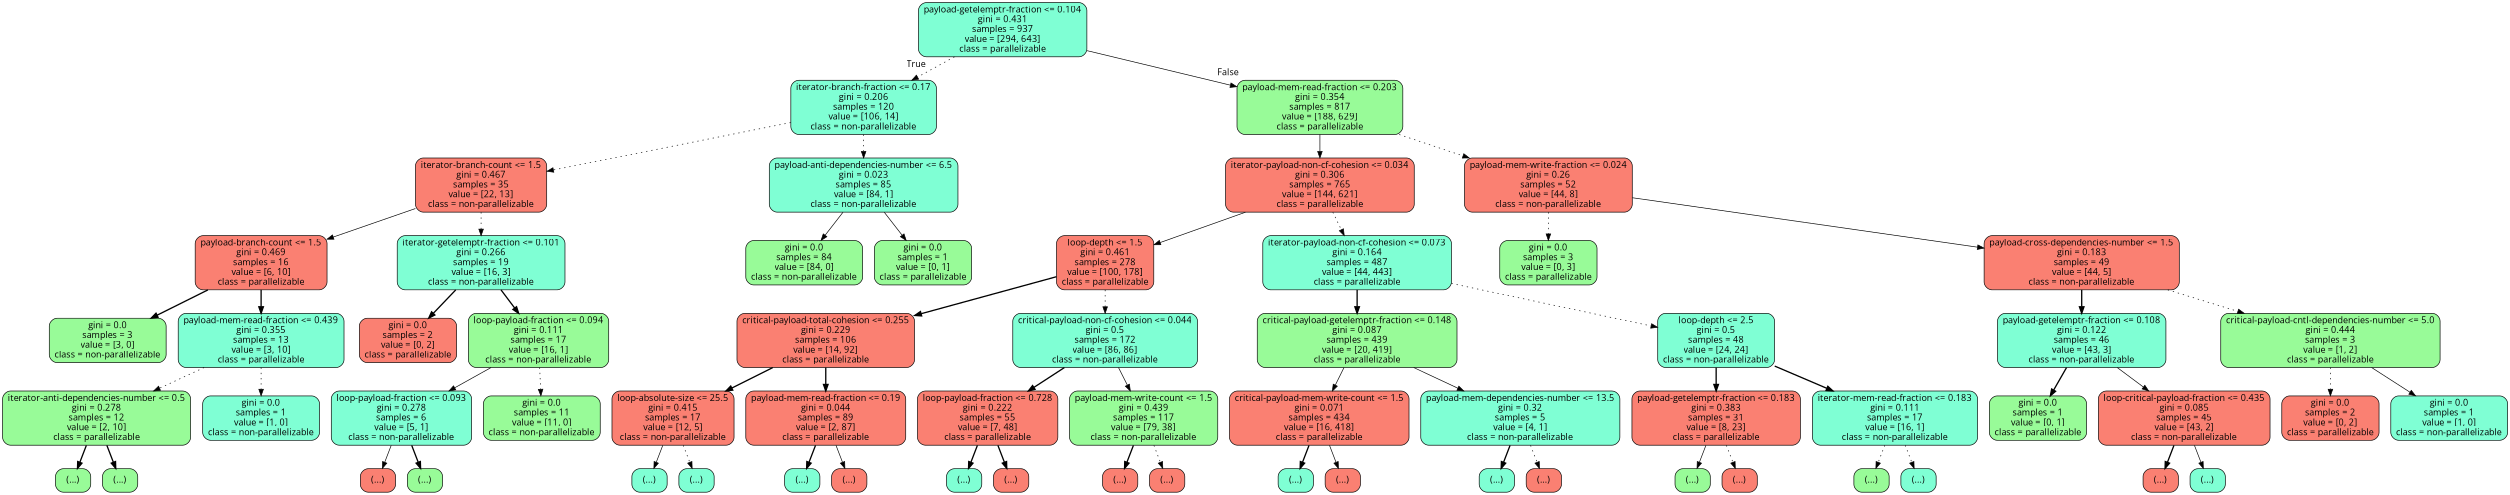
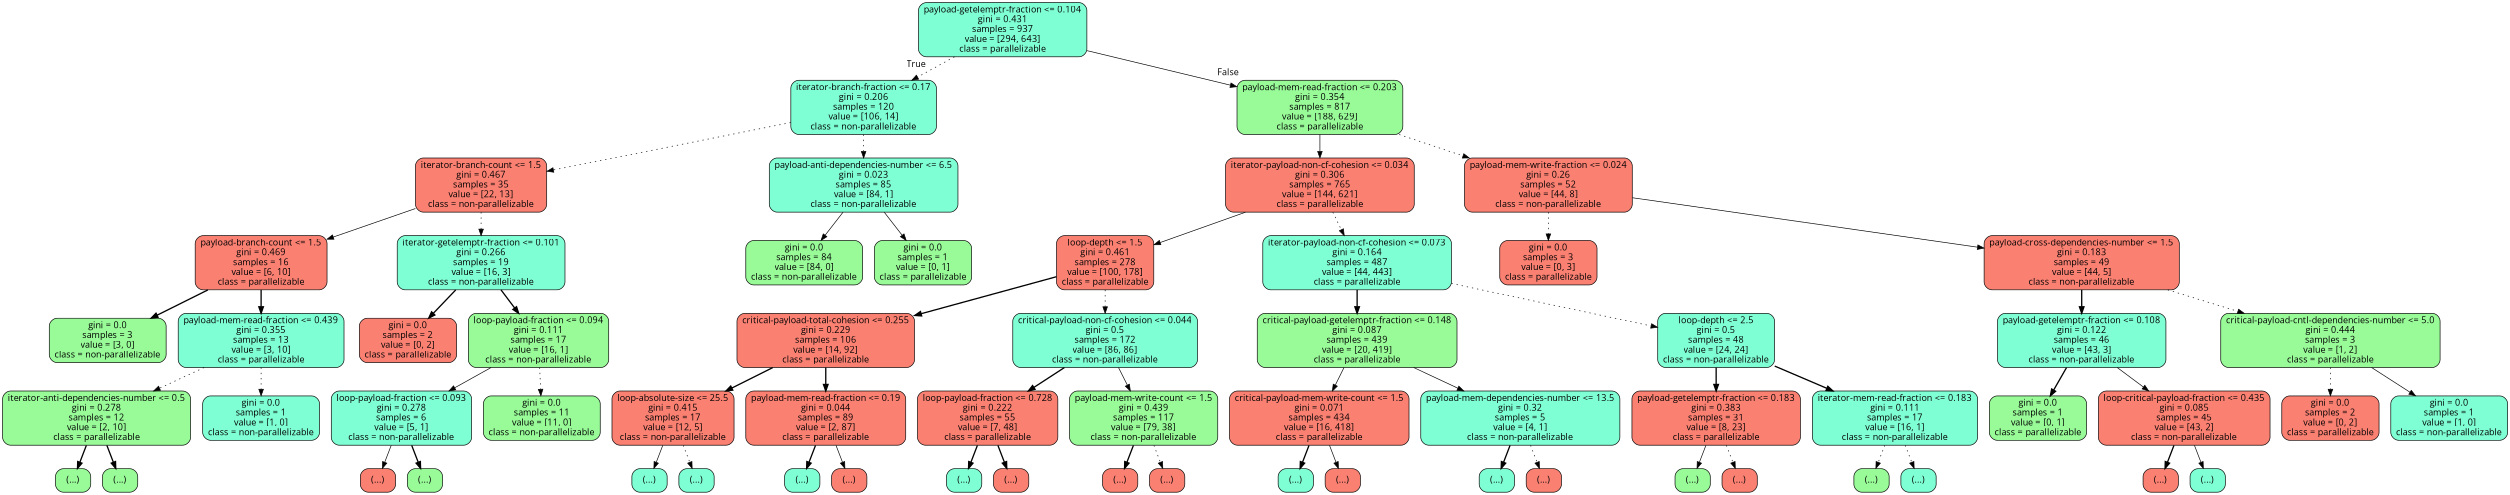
(1548, 263) -> (1548, 263)
